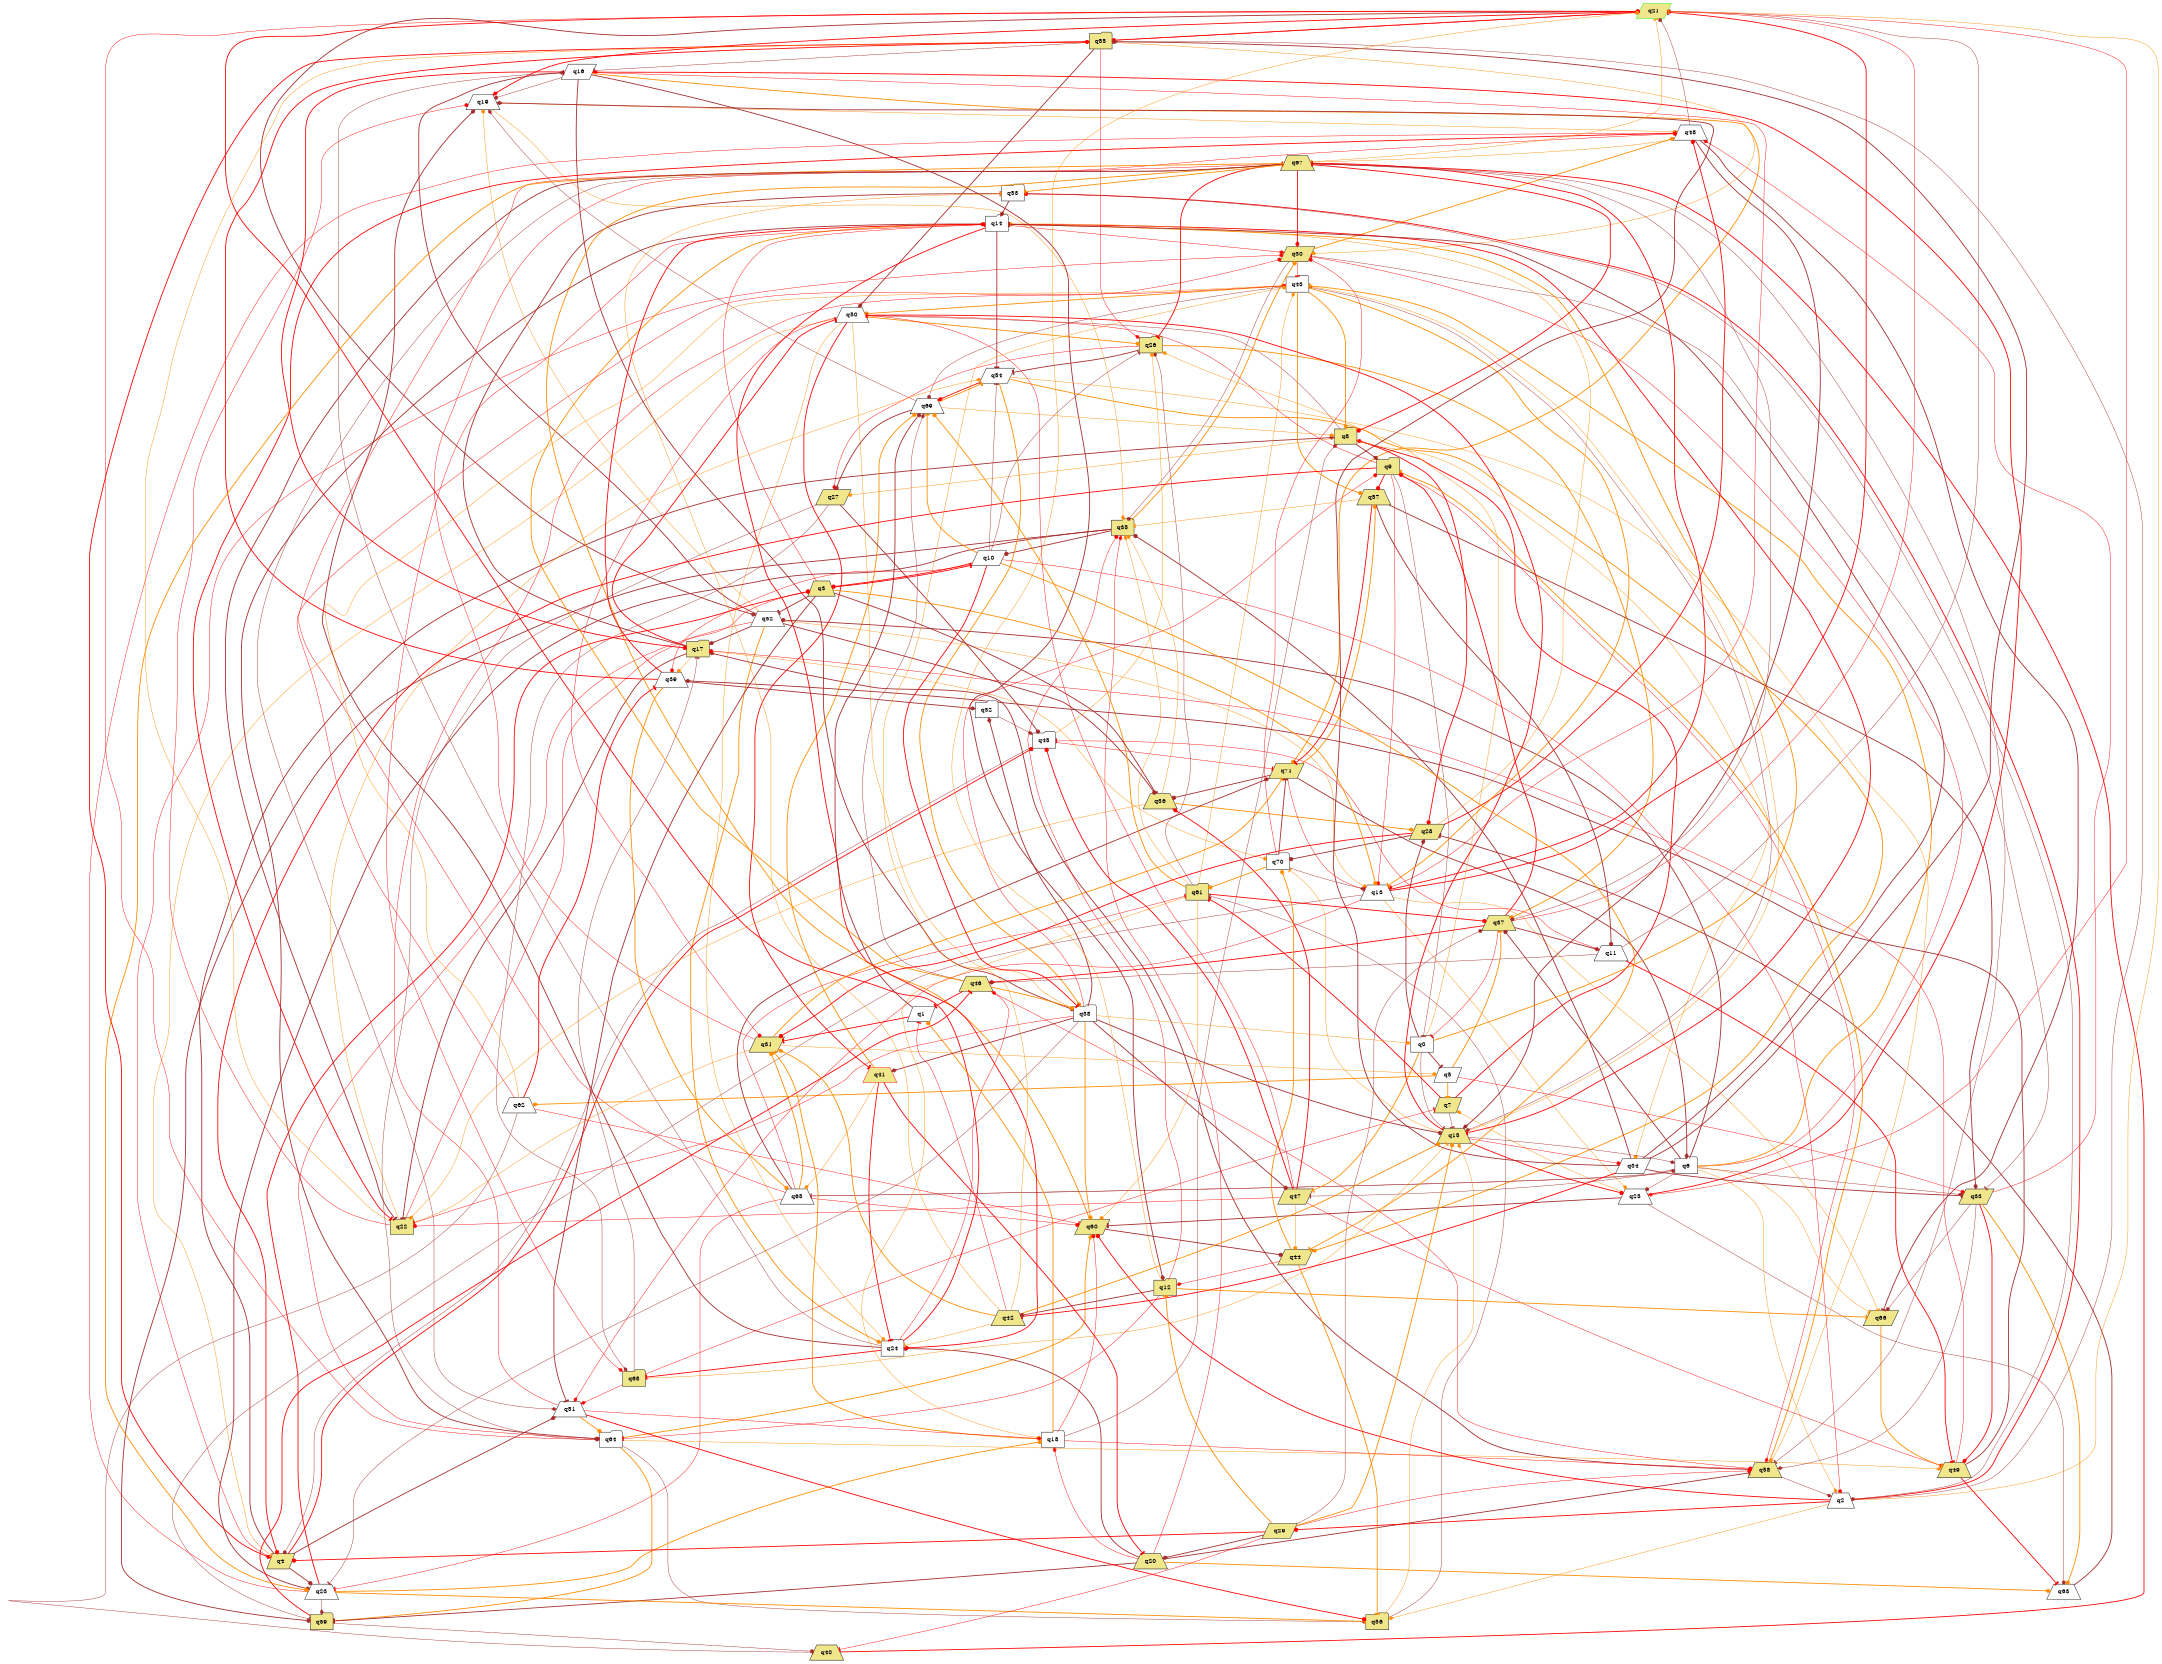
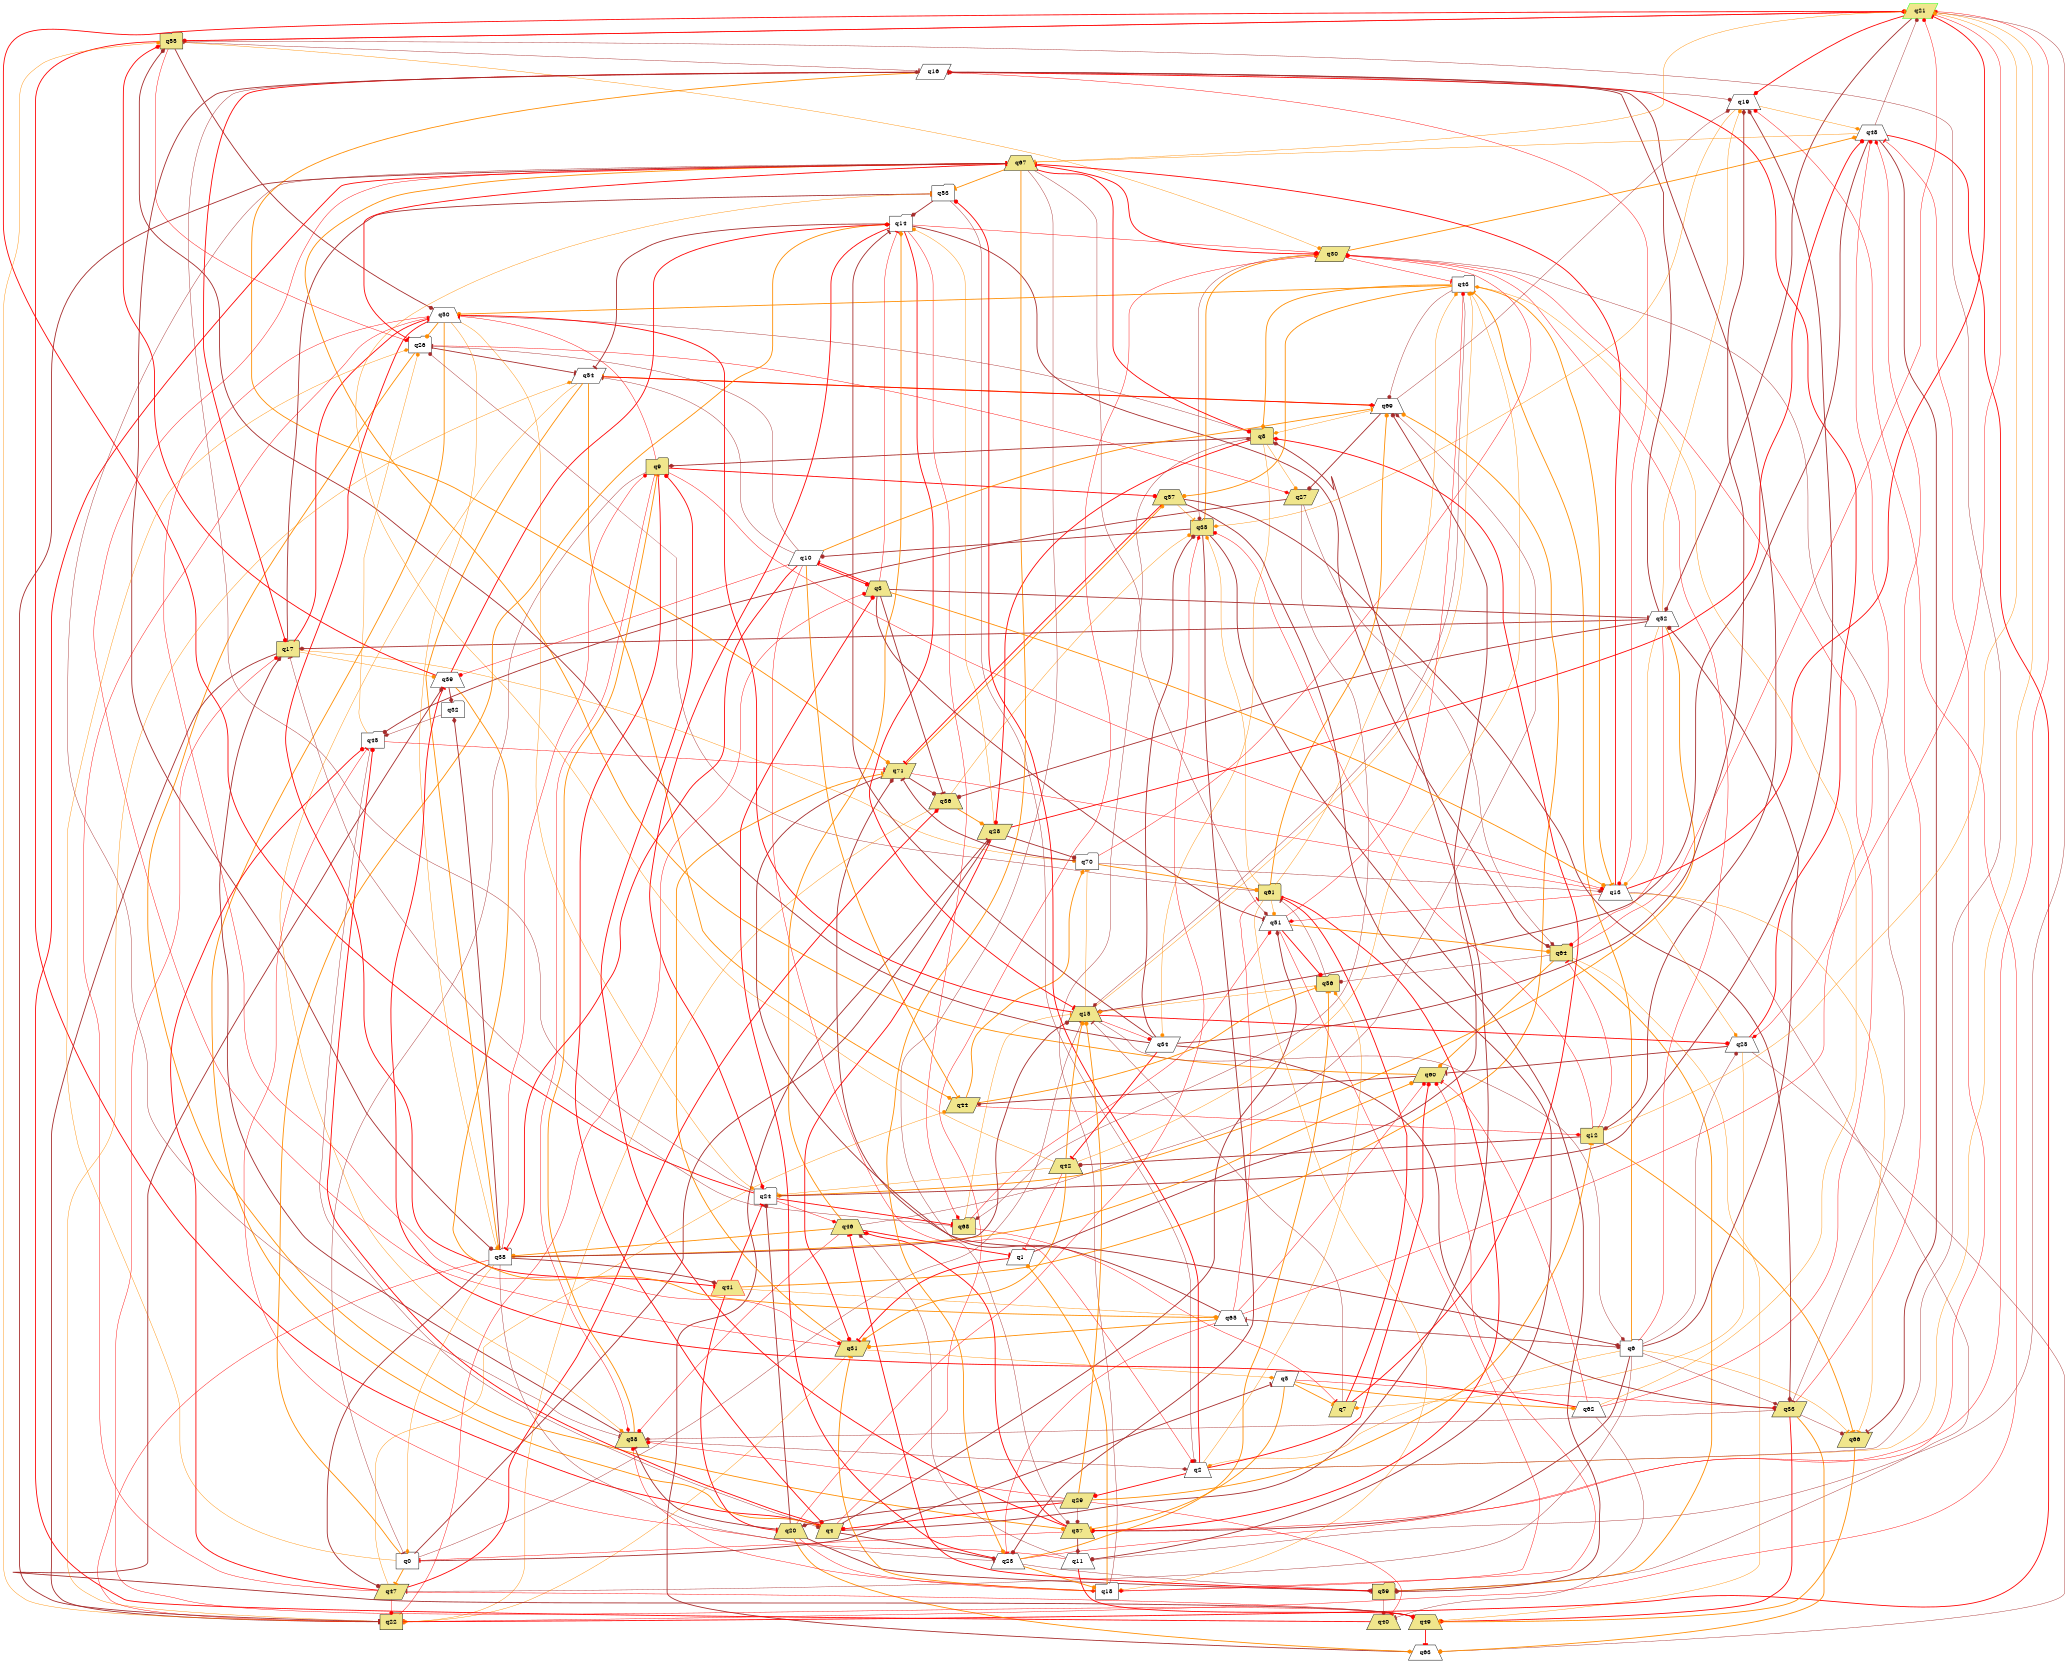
(1151, 345) -> (420, 345)
(231, 758) -> (215, 1085)
(1194, 1073) -> (1272, 906)
(611, 1440) -> (1561, 953)
